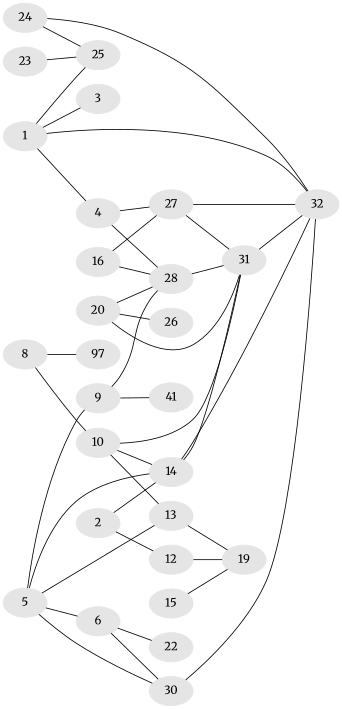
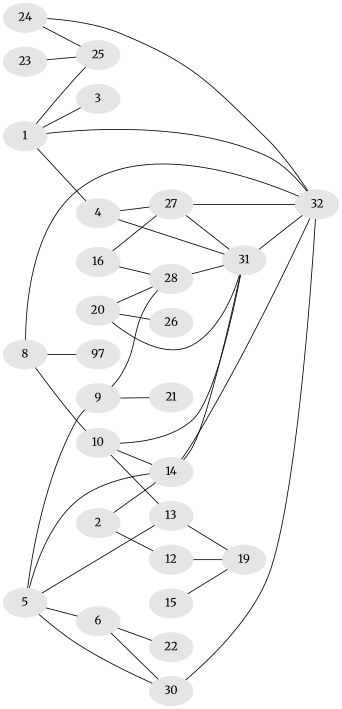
none -> (107, 174)
(135, 246) -> (171, 237)
(171, 397) -> (171, 397)
